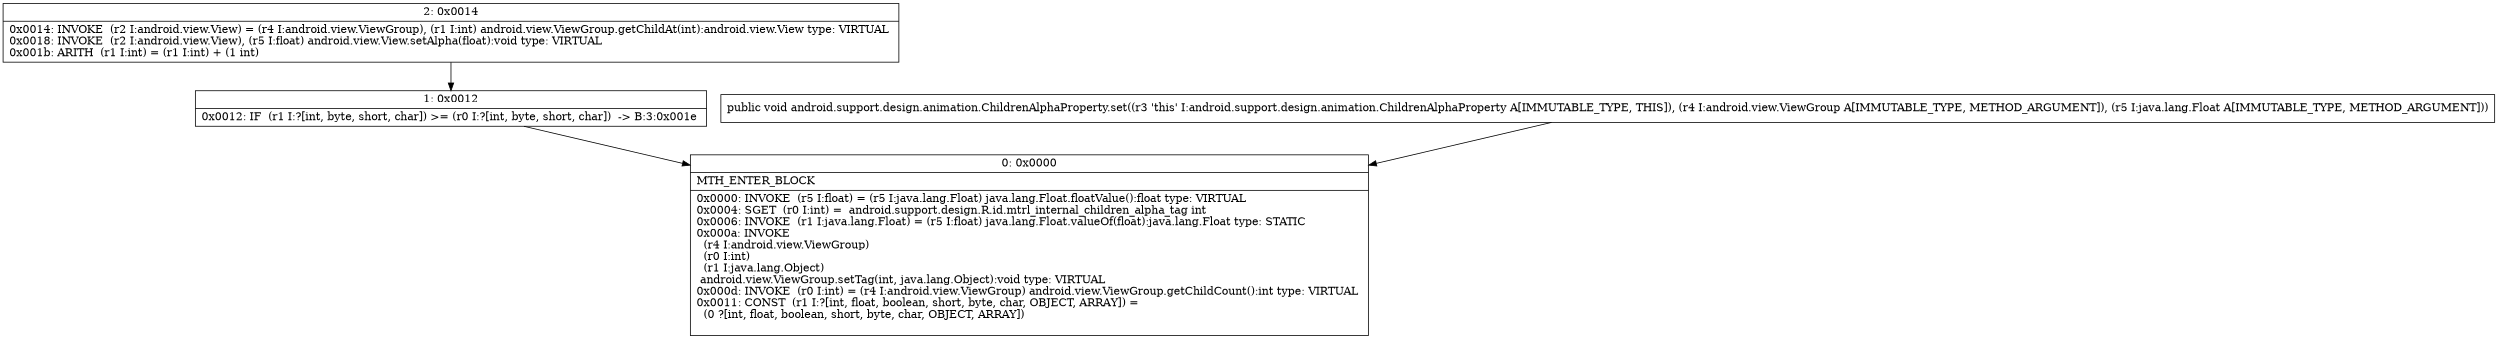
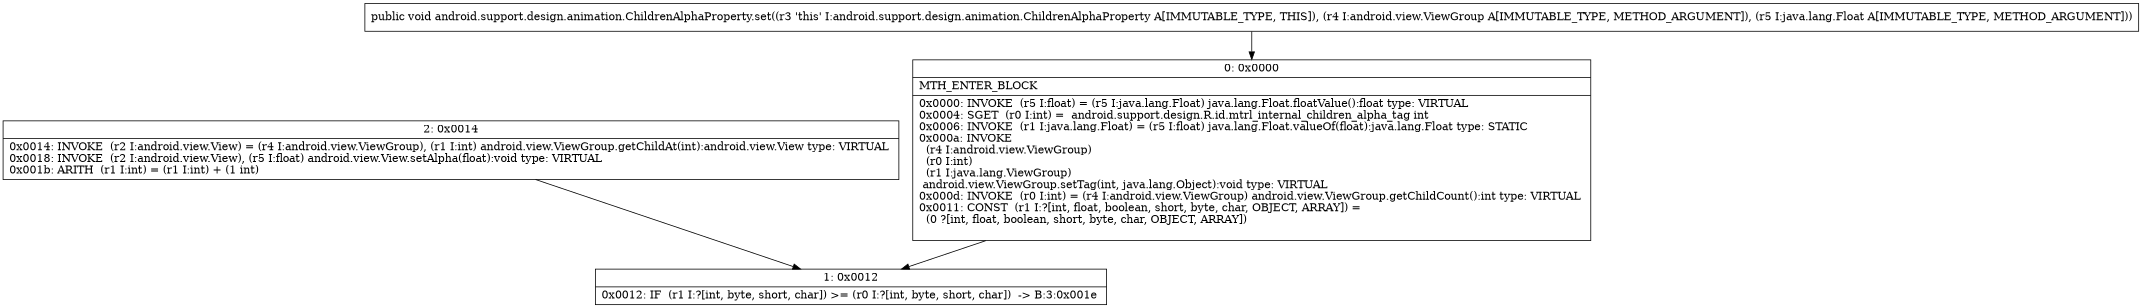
(603, 145) -> (947, 254)
(761, 268) -> (995, 173)
